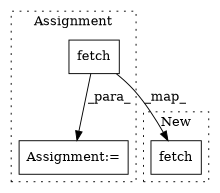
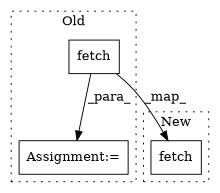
(74, 22) -> (74, 22)
